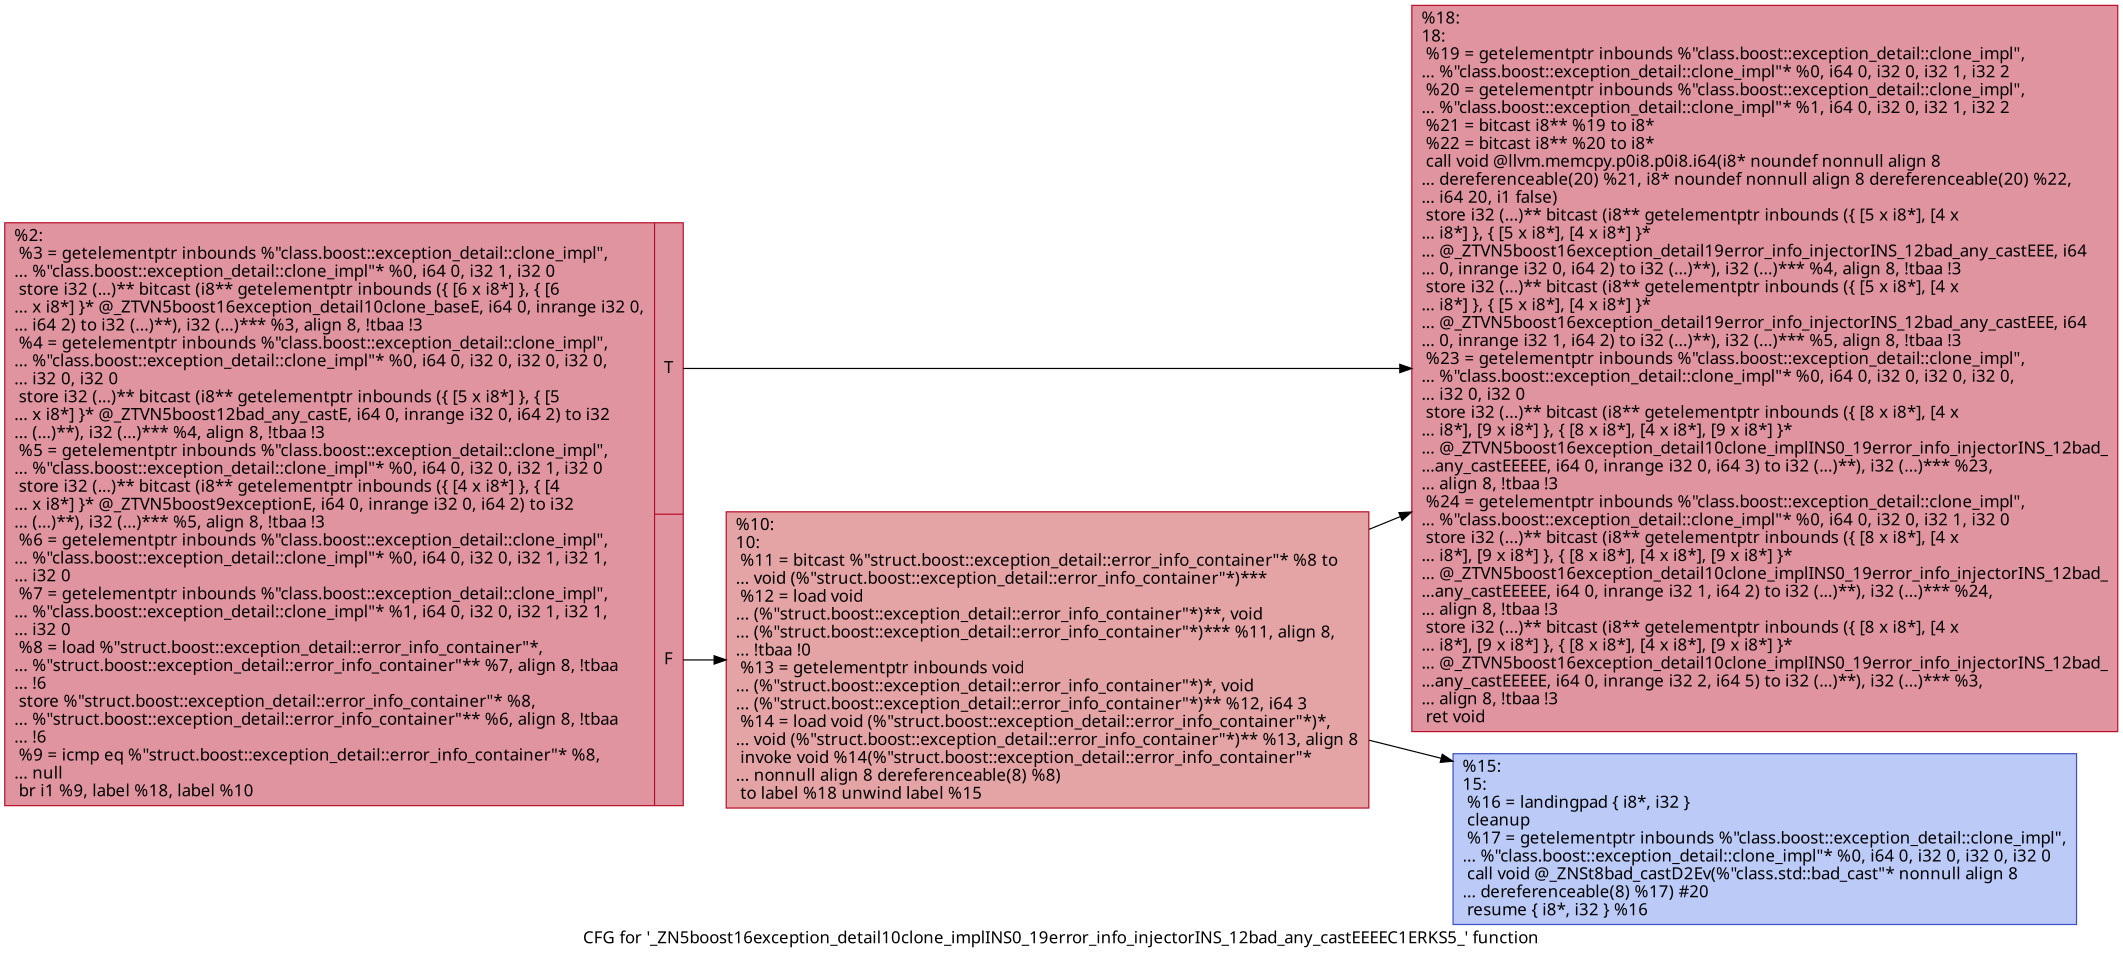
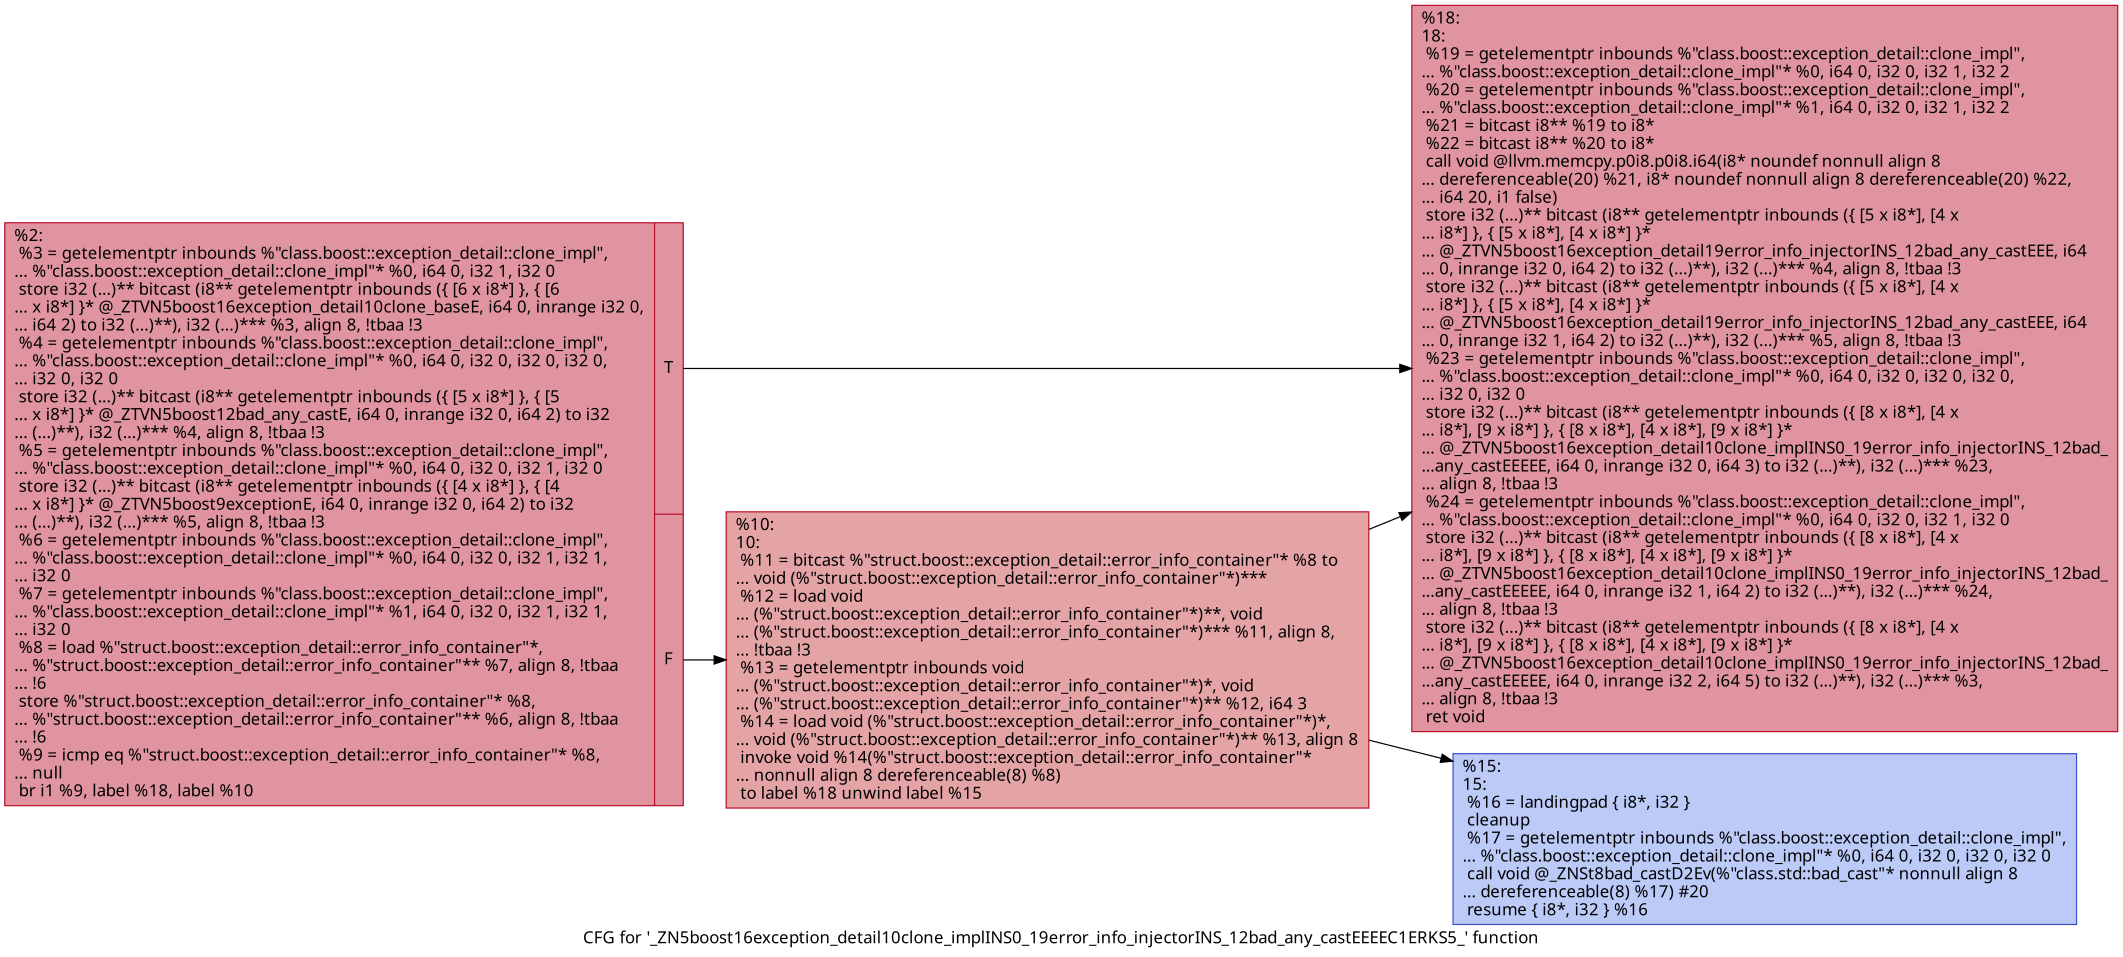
(774, 650) -> (774, 650)
